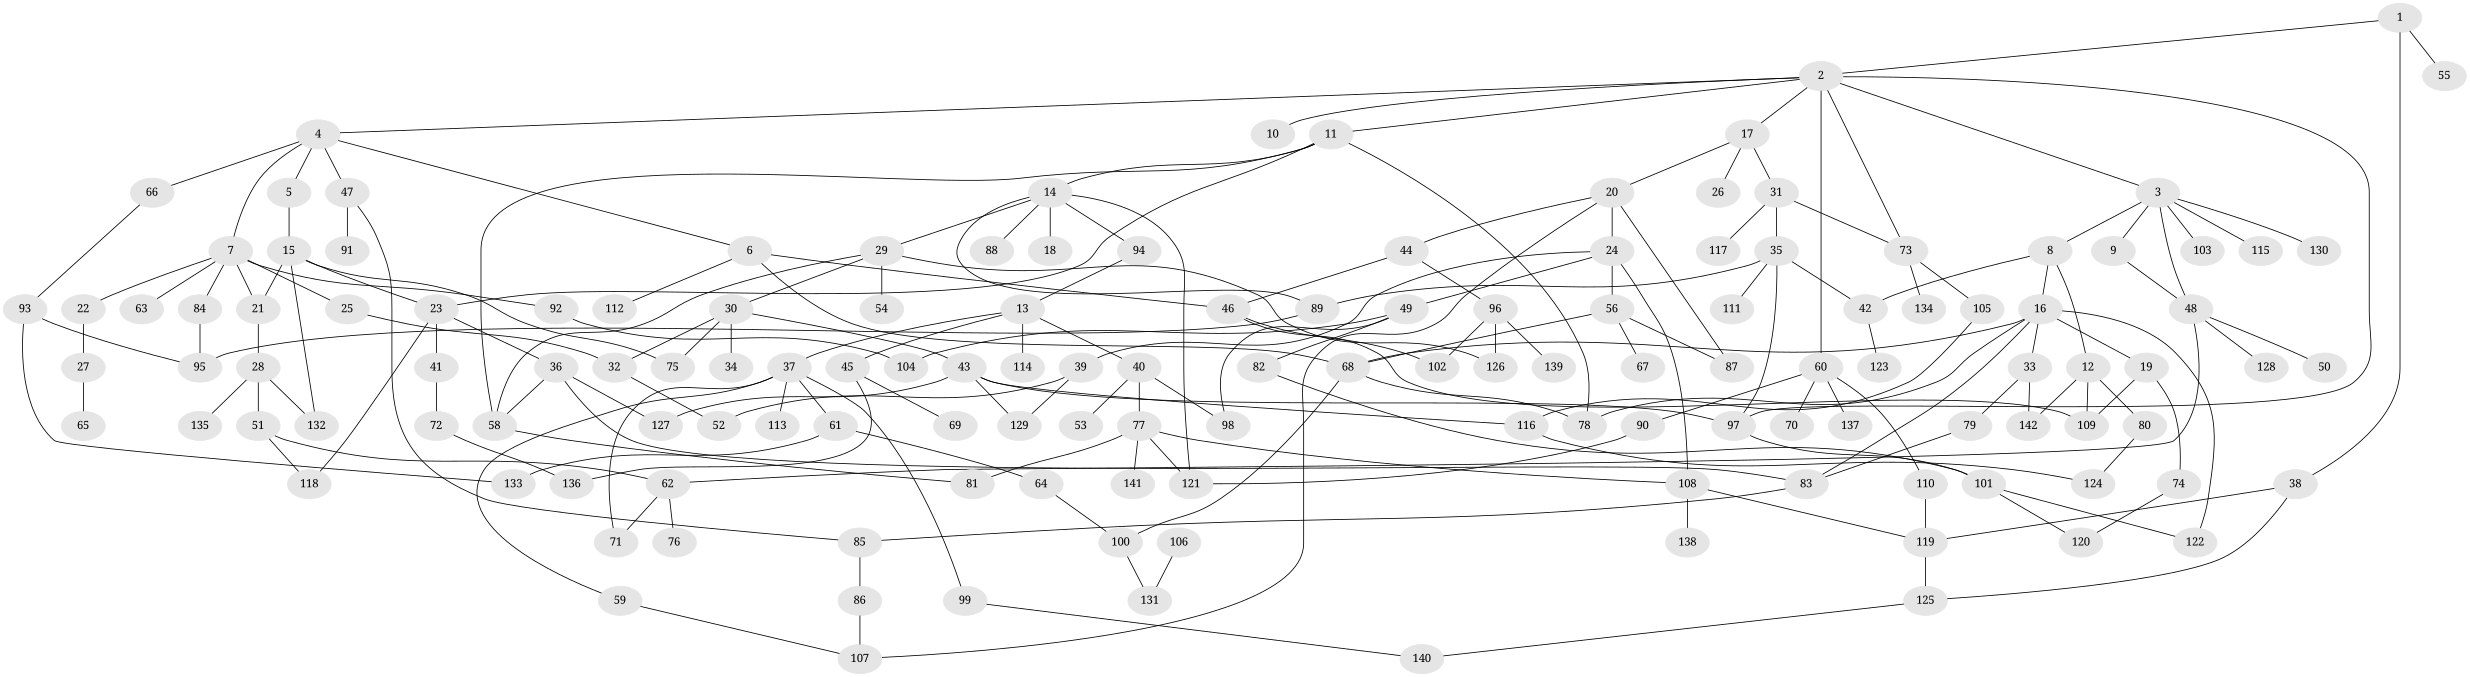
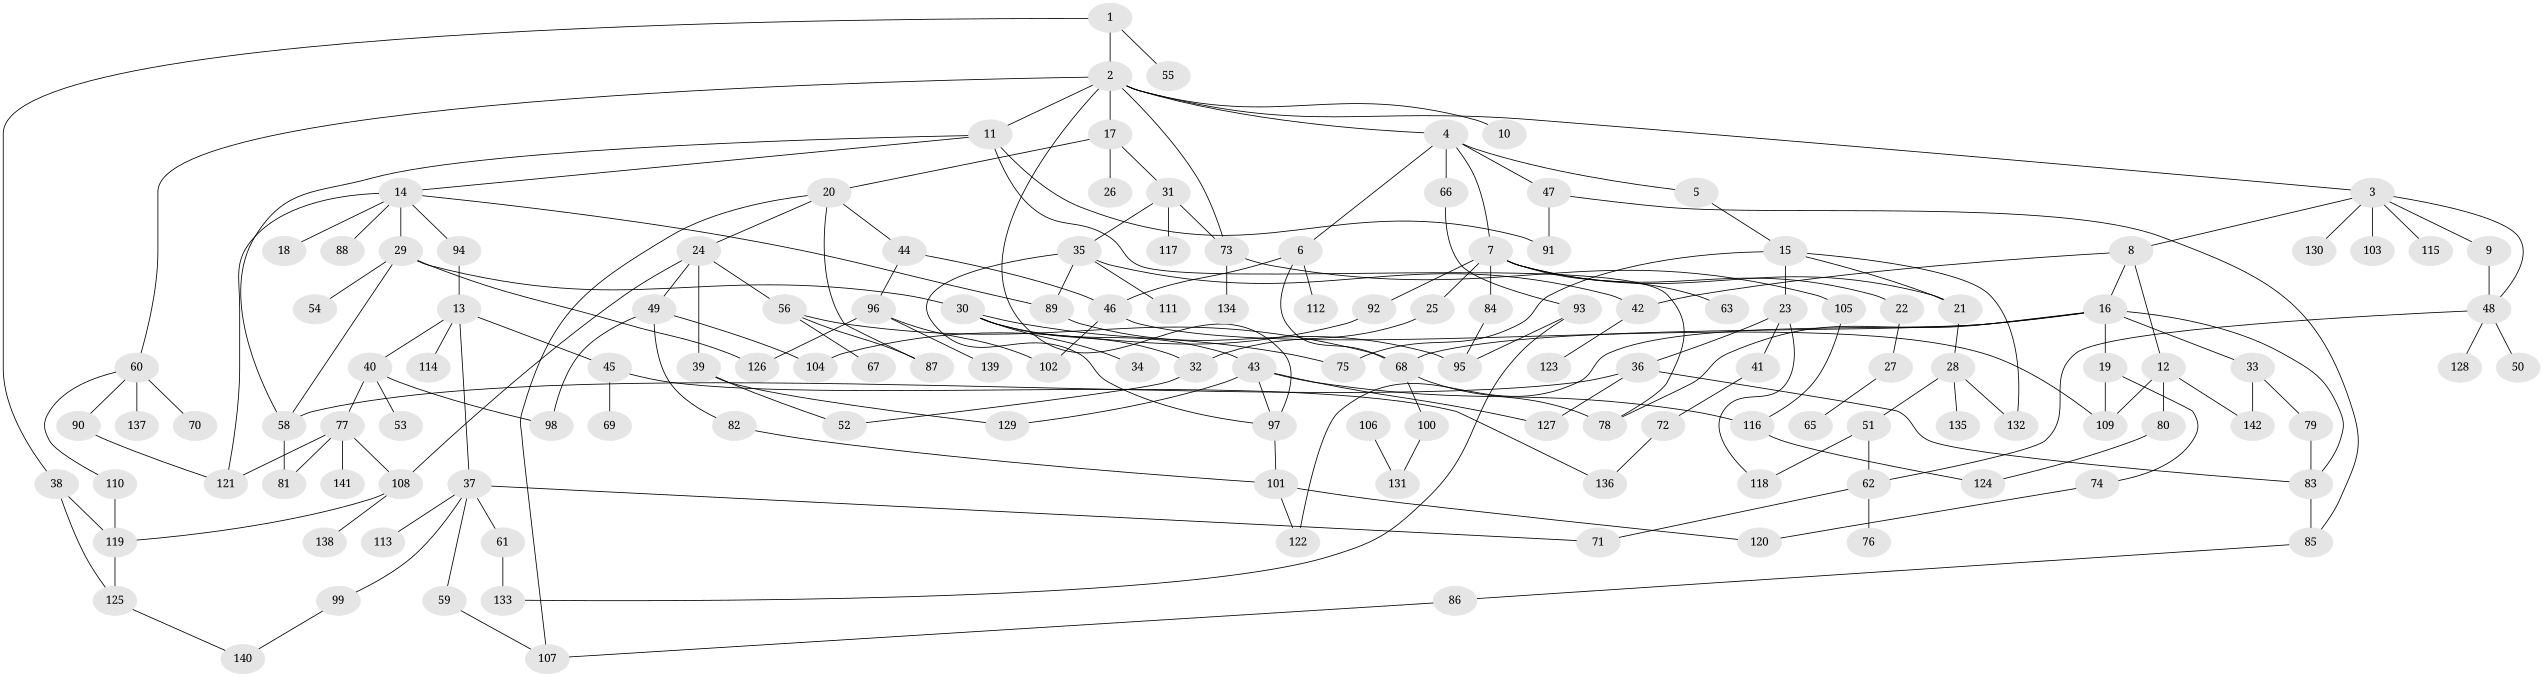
(903, 292) -> (1256, 234)
(1041, 484) -> none
